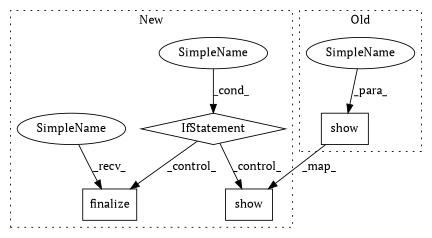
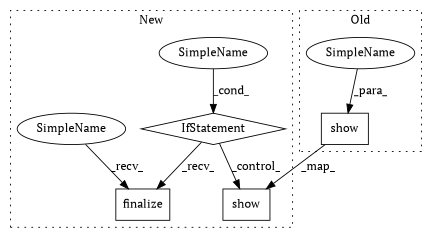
(192, 167) -> (199, 167)
